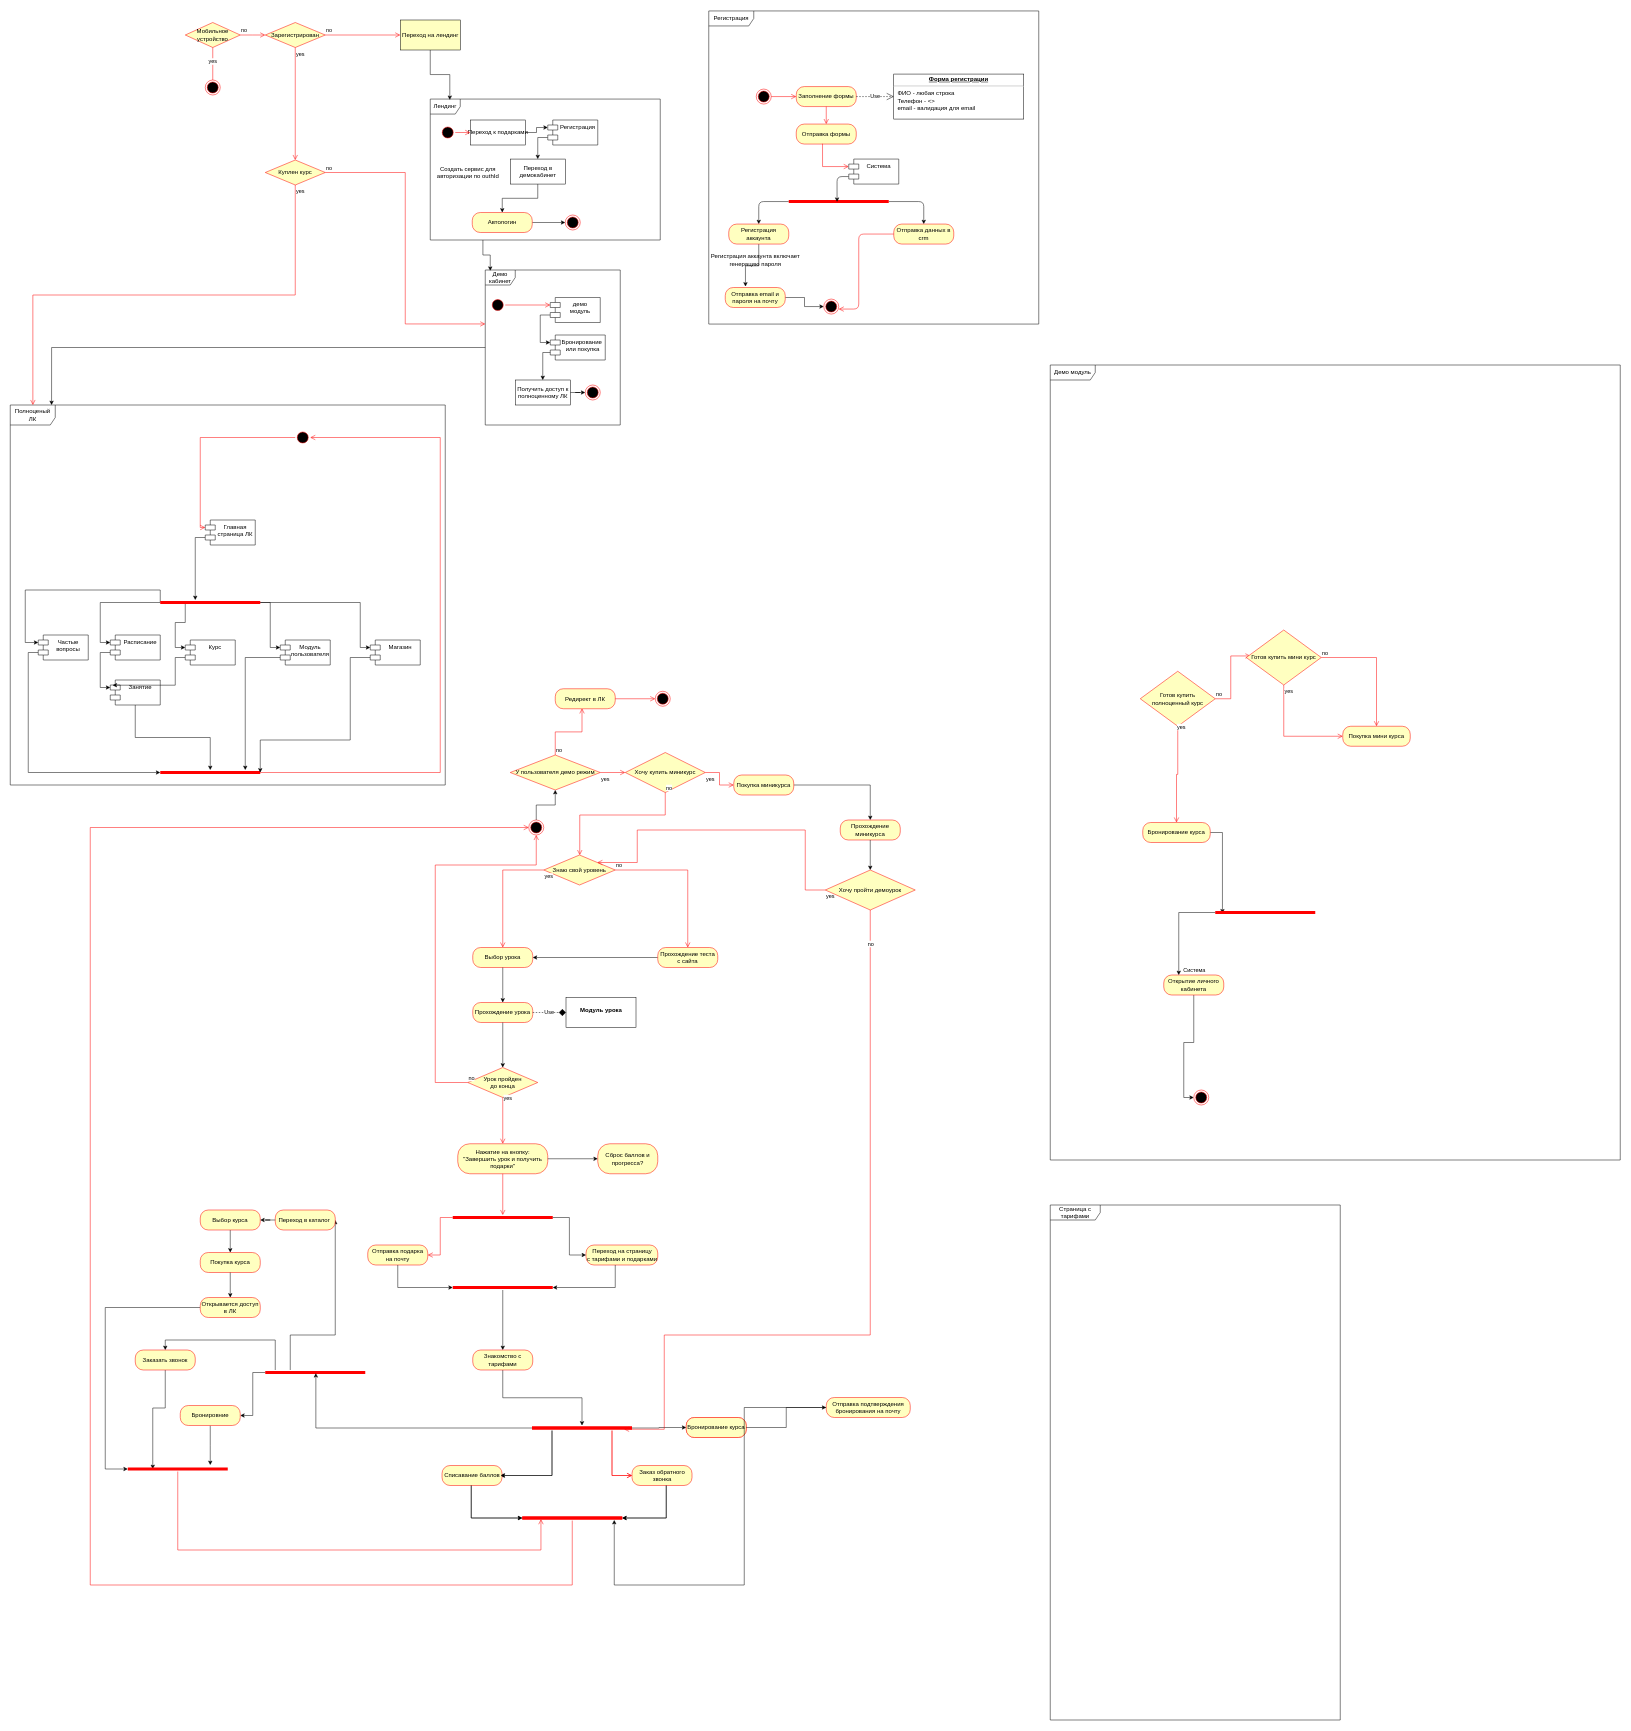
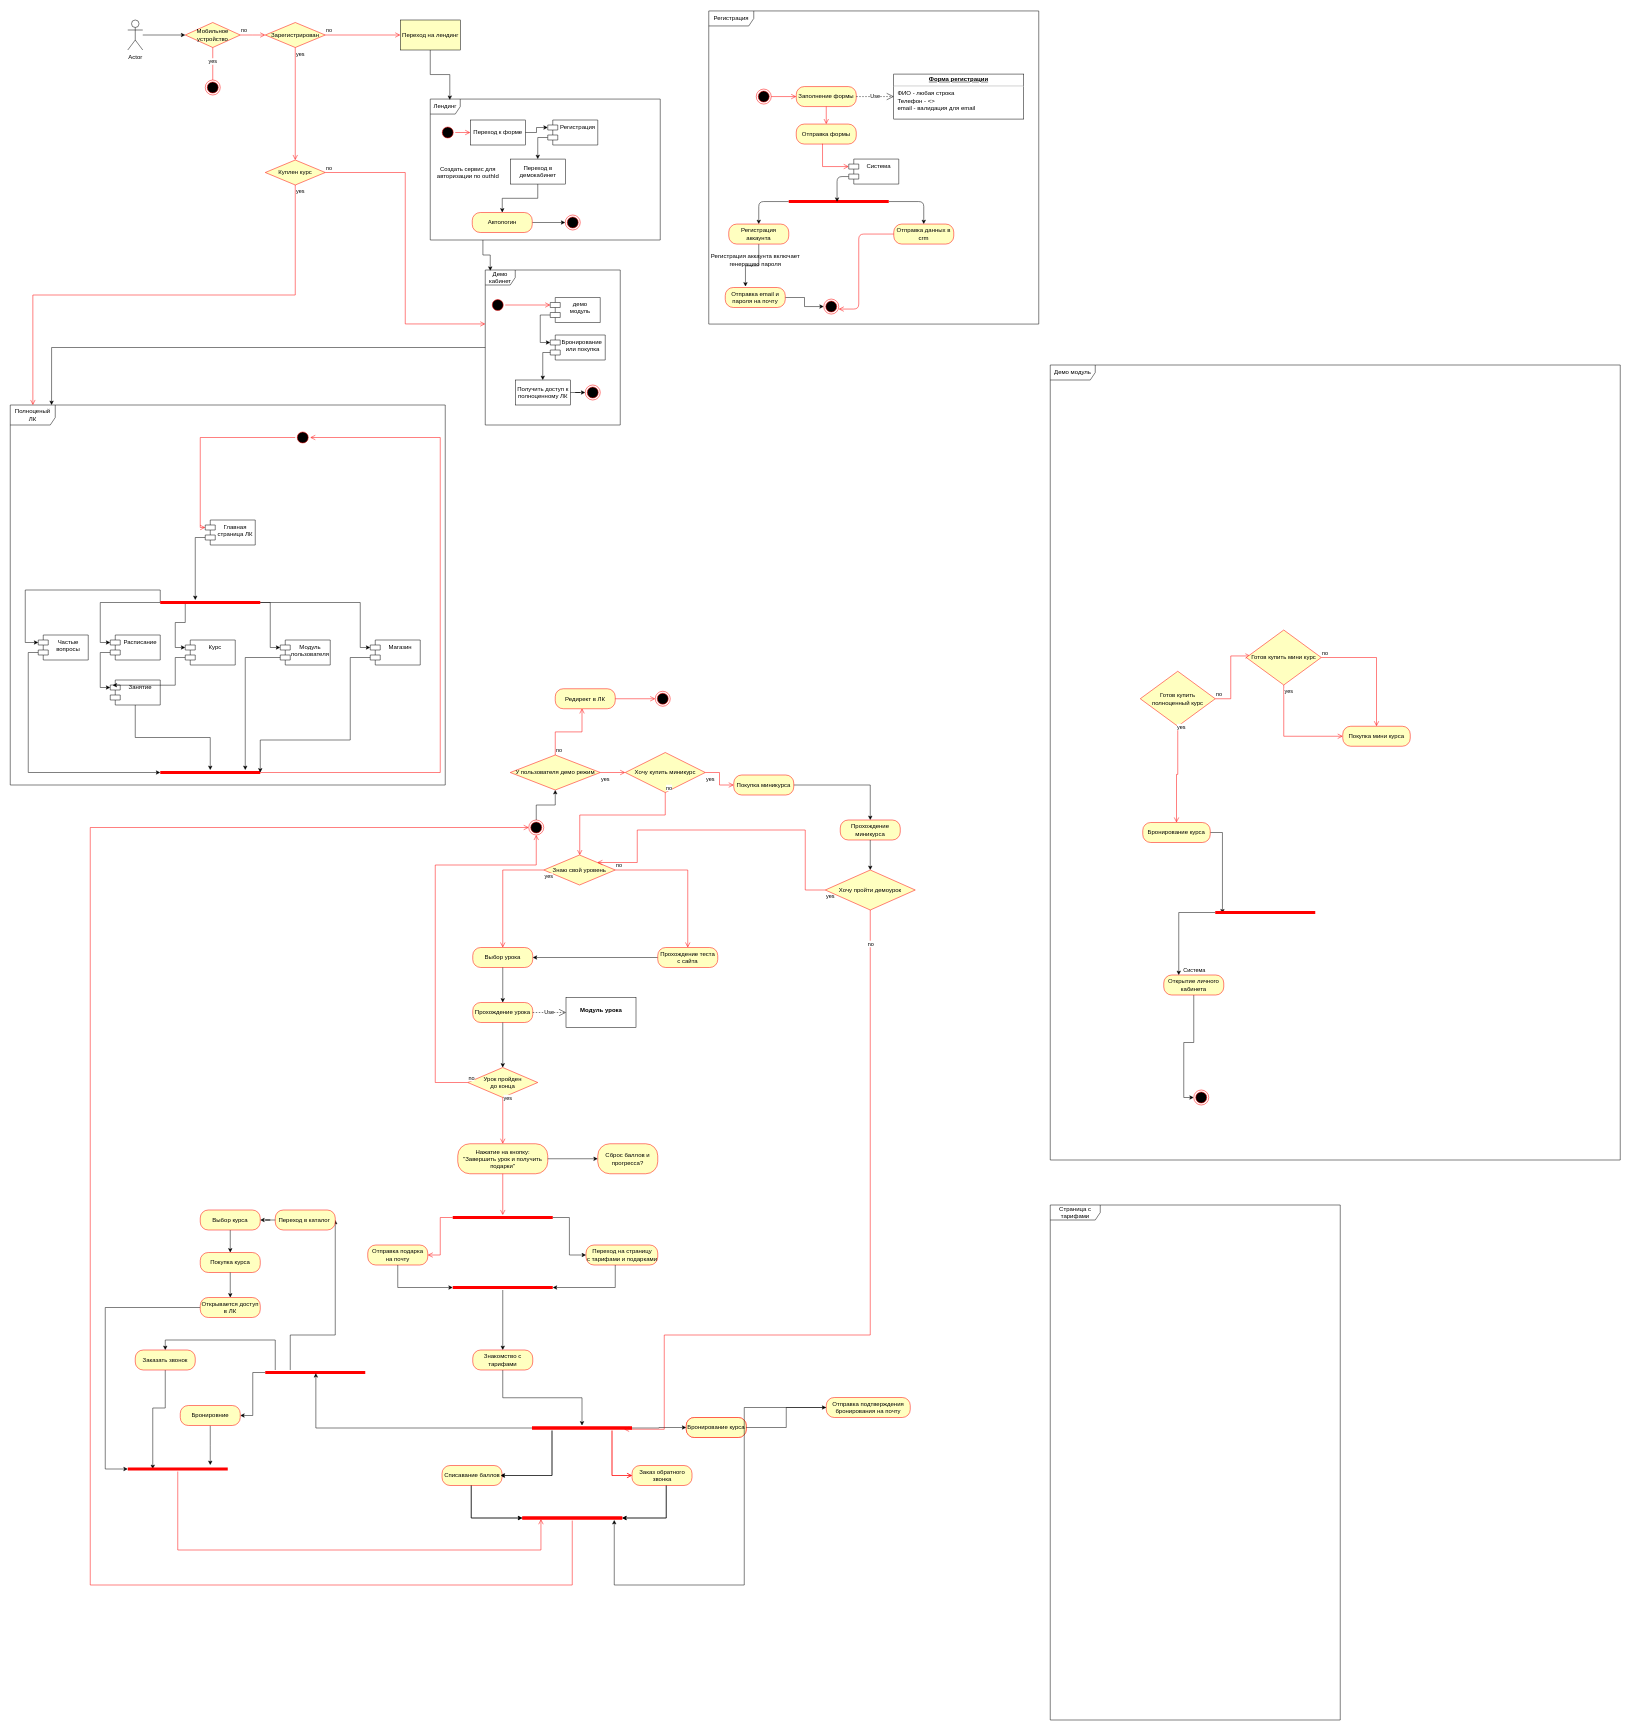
none -> (135, 35)
none -> (180, 35)
(498, 132) -> (498, 132)
(558, 1012) -> (561, 1012)
